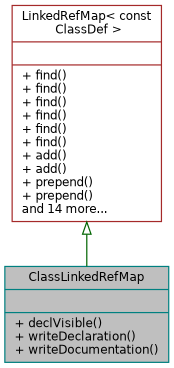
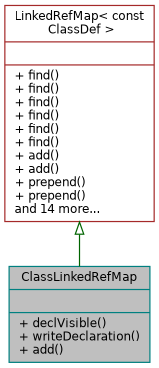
(87, 350) -> (41, 350)
